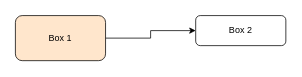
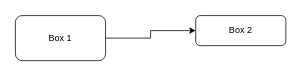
(60, 38) -> (60, 38)
